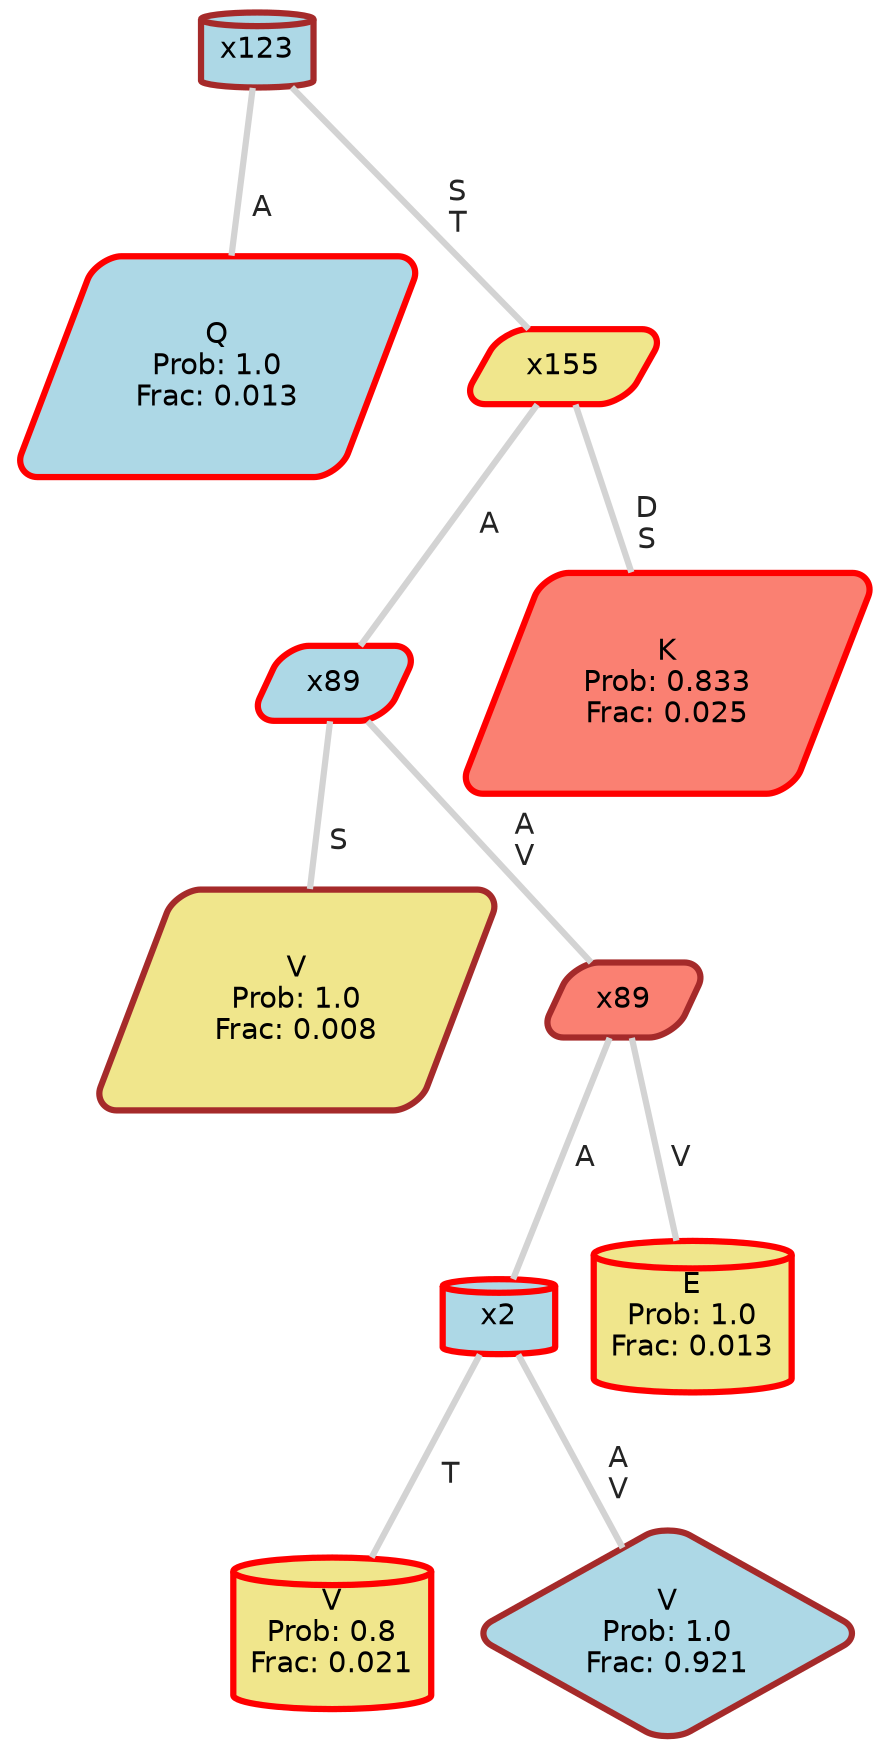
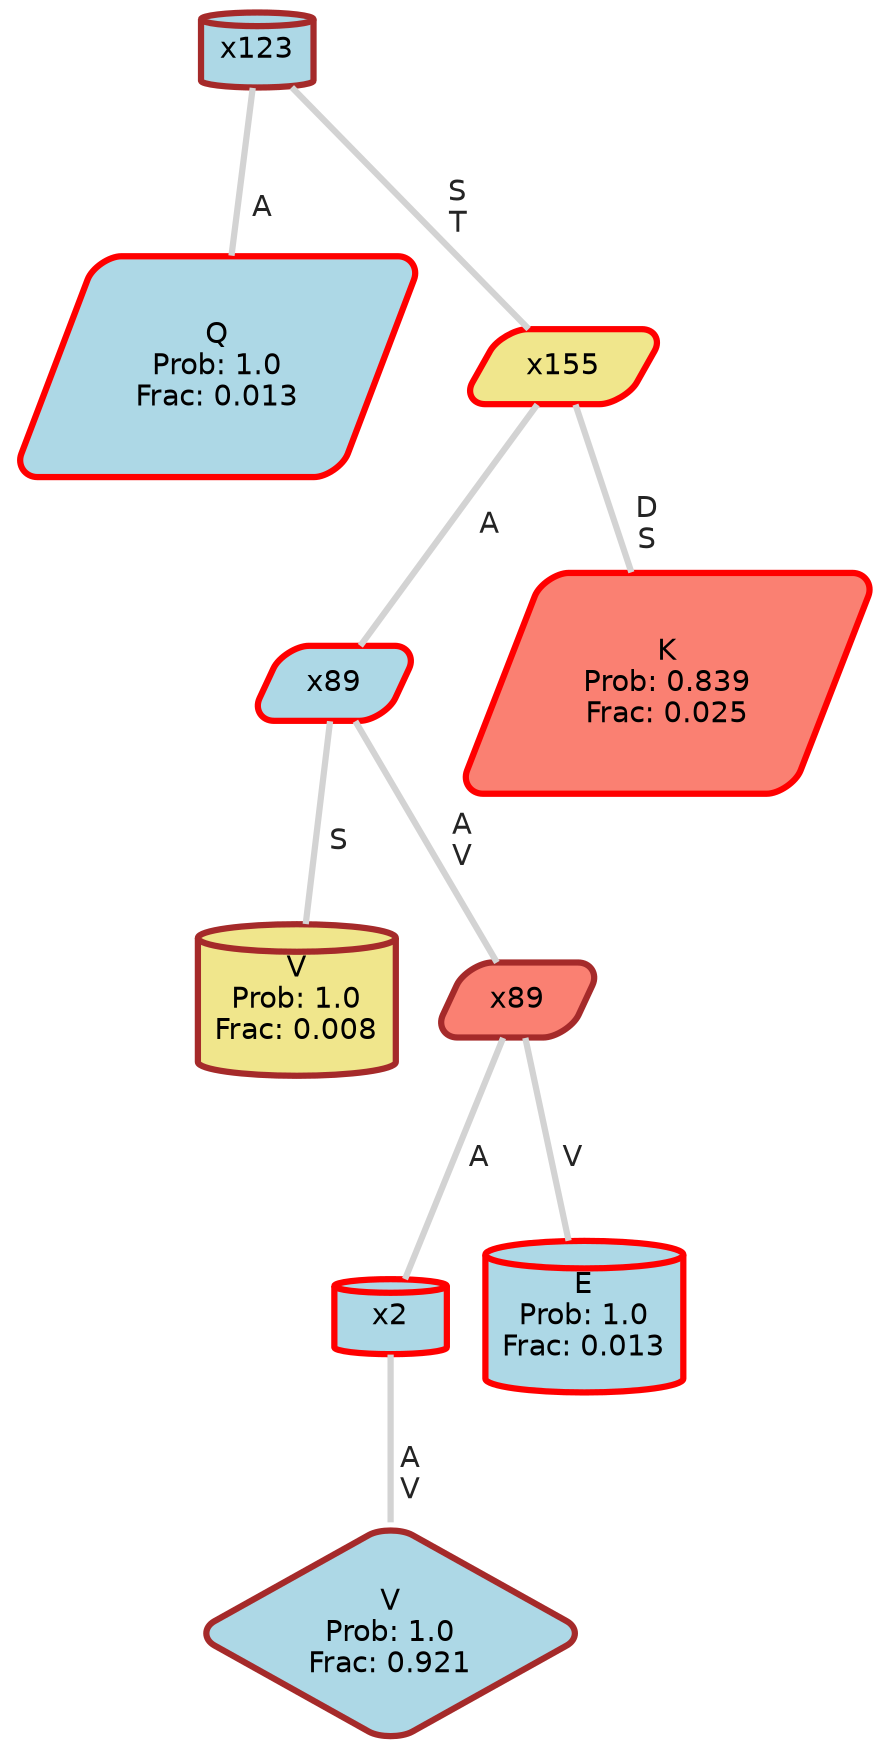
(668, 683) -> (668, 683)
(297, 1000) -> (297, 1000)
(693, 1317) -> (584, 1317)
(332, 1633) -> none
